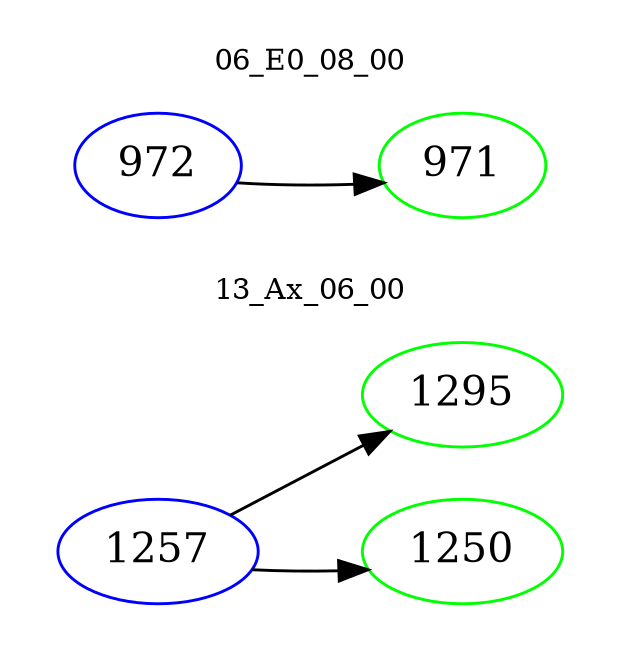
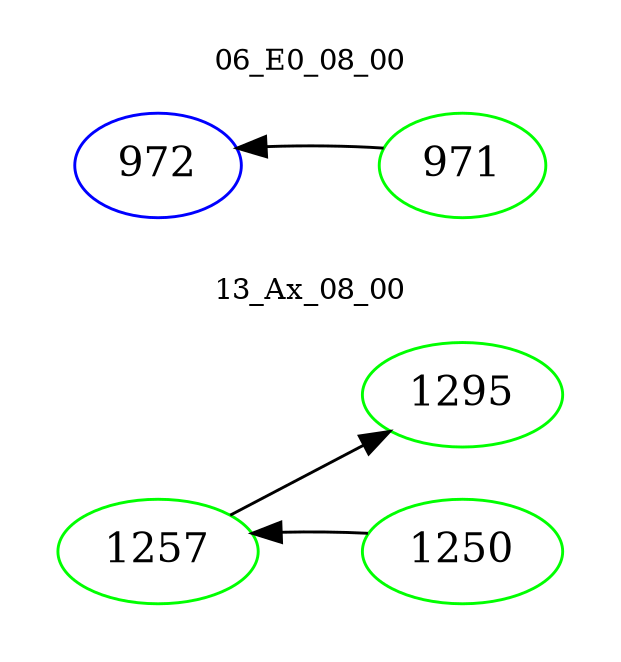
(295, 185) -> (325, 146)
(310, 292) -> (310, 292)
(158, 552) -> (158, 552)
(295, 571) -> (325, 532)
